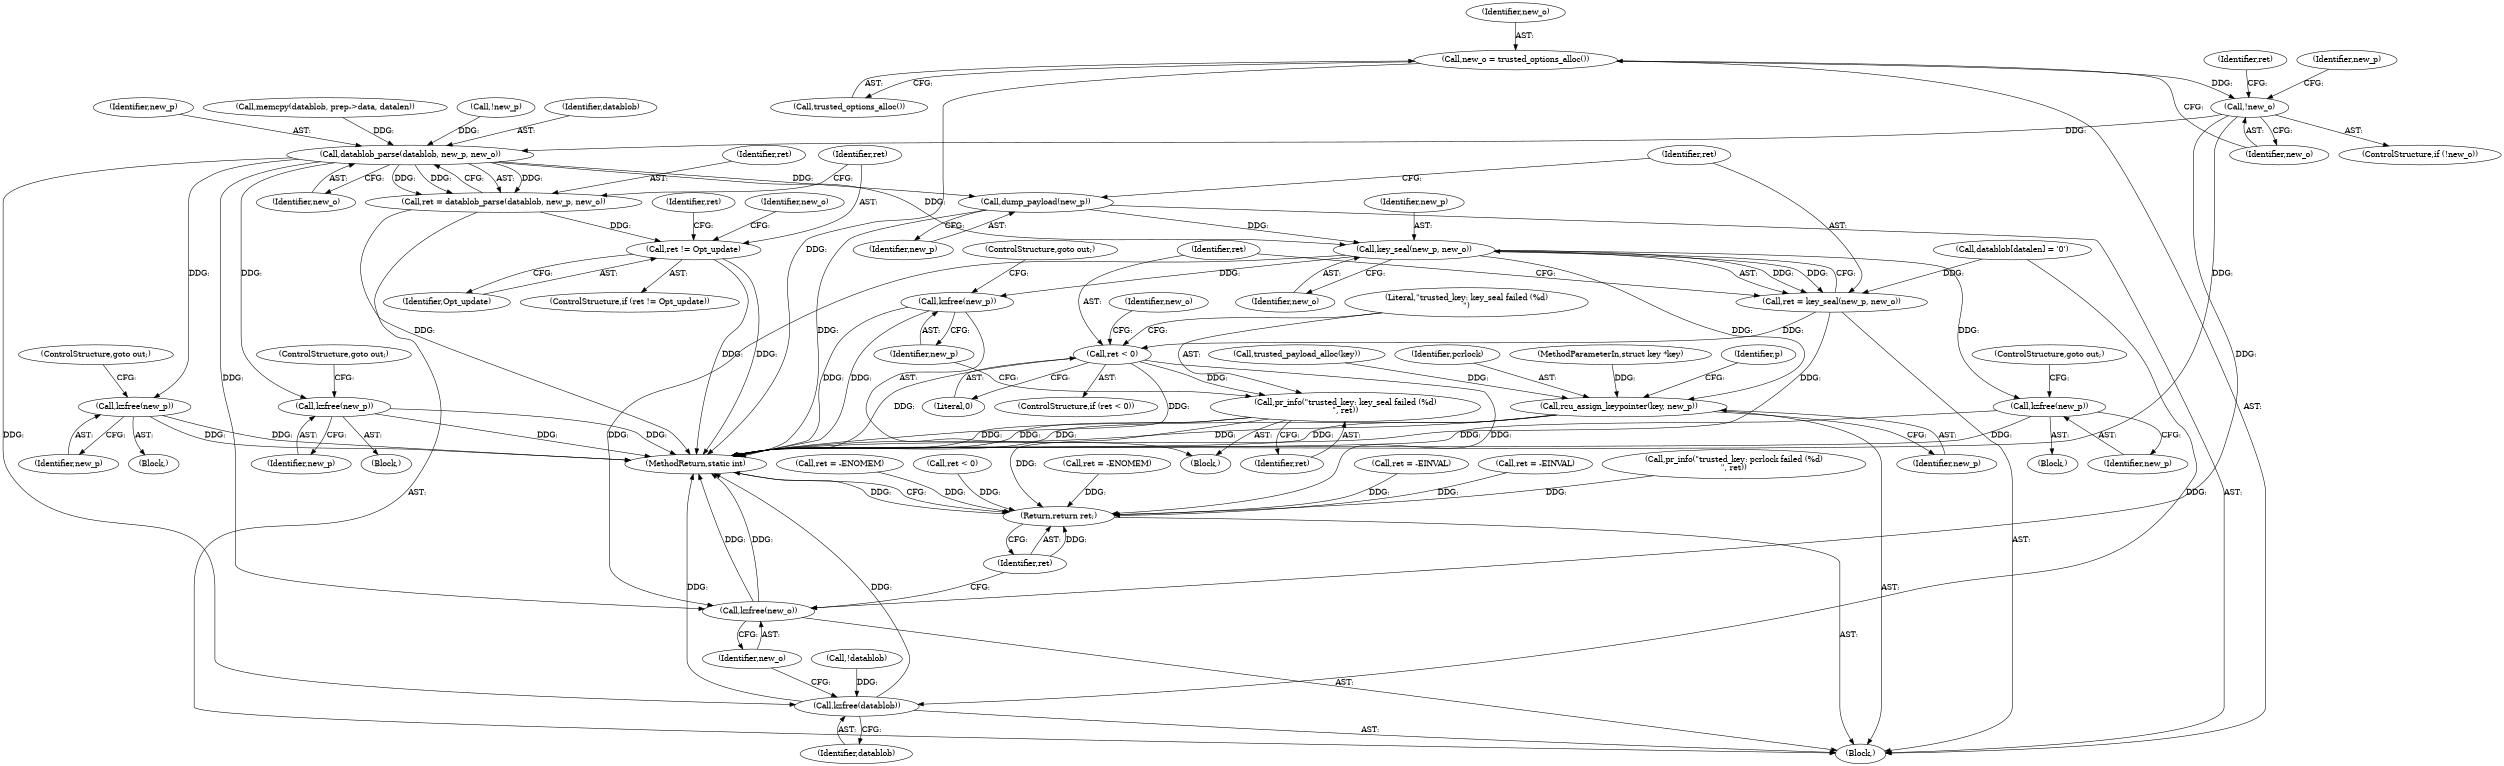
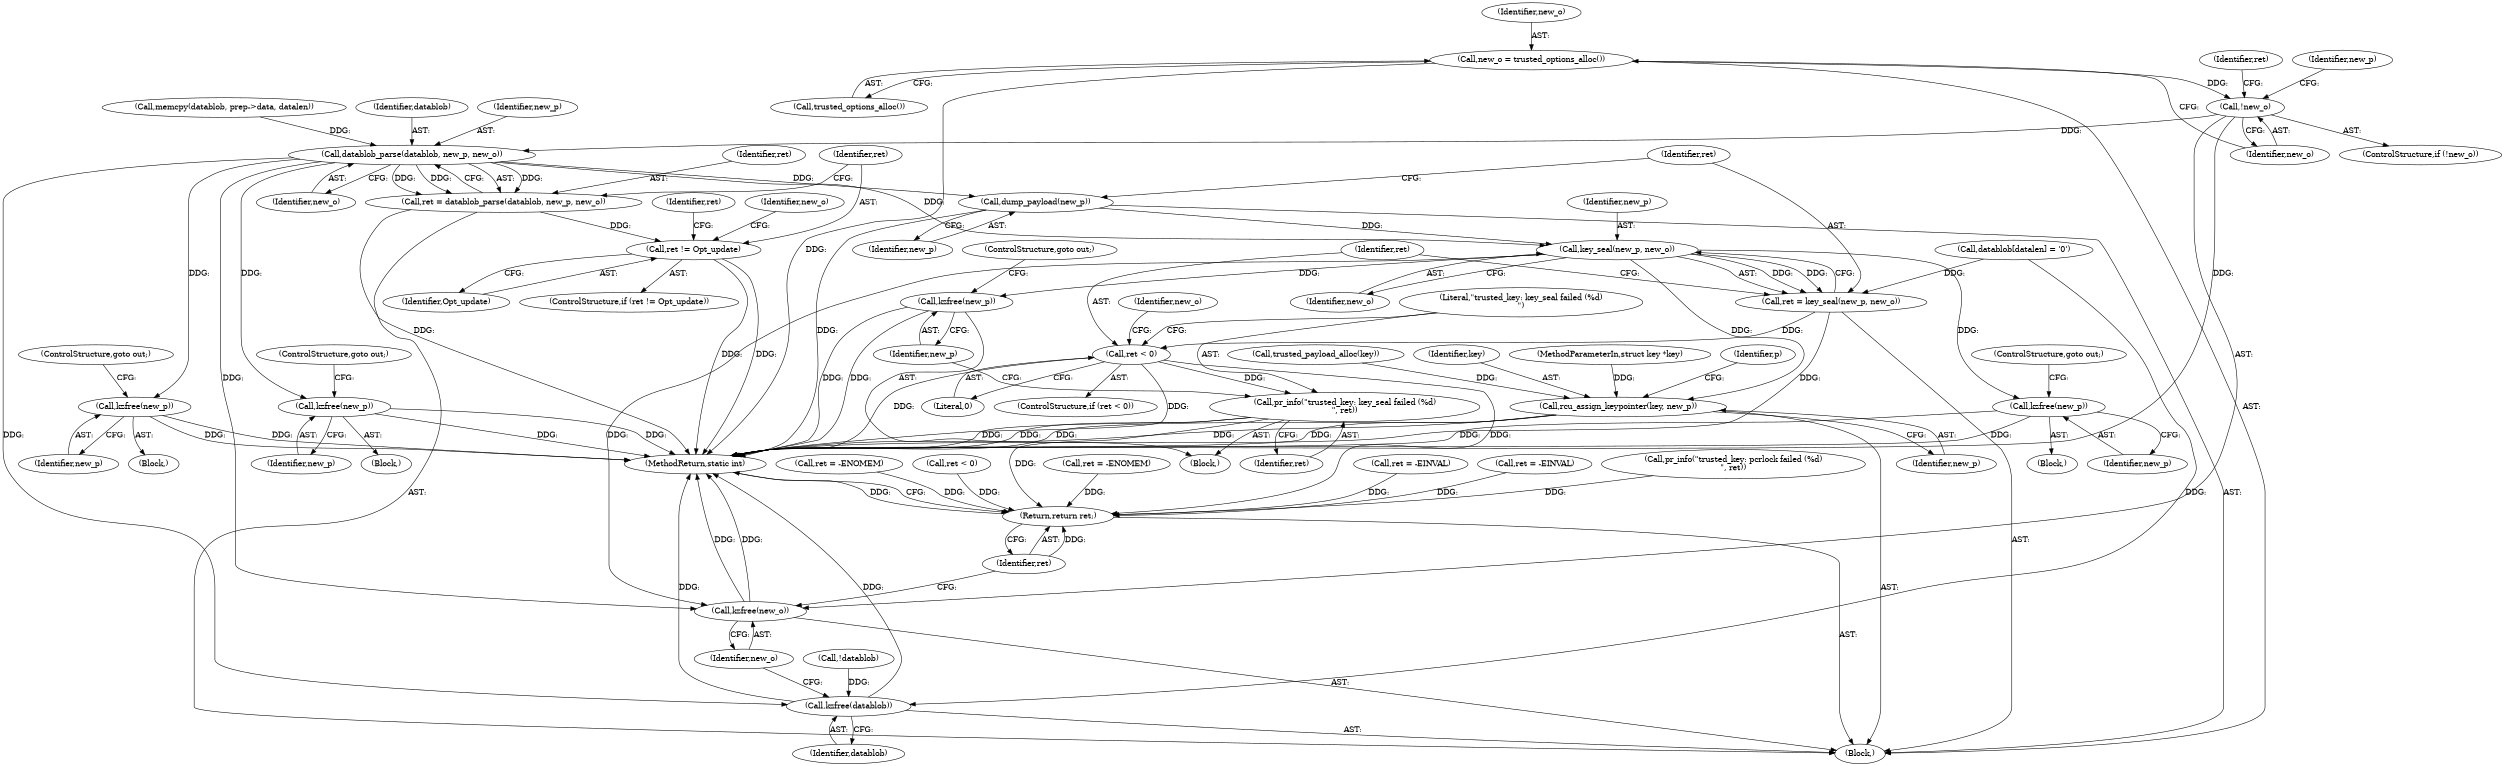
(496, 108) -> none
(1447, 355) -> (1457, 355)
(2247, 355) -> (2245, 355)
